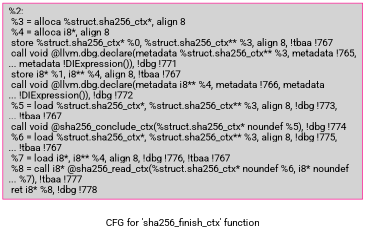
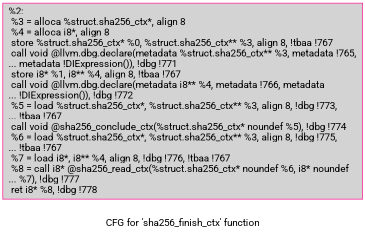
(46, 180) -> (44, 180)
